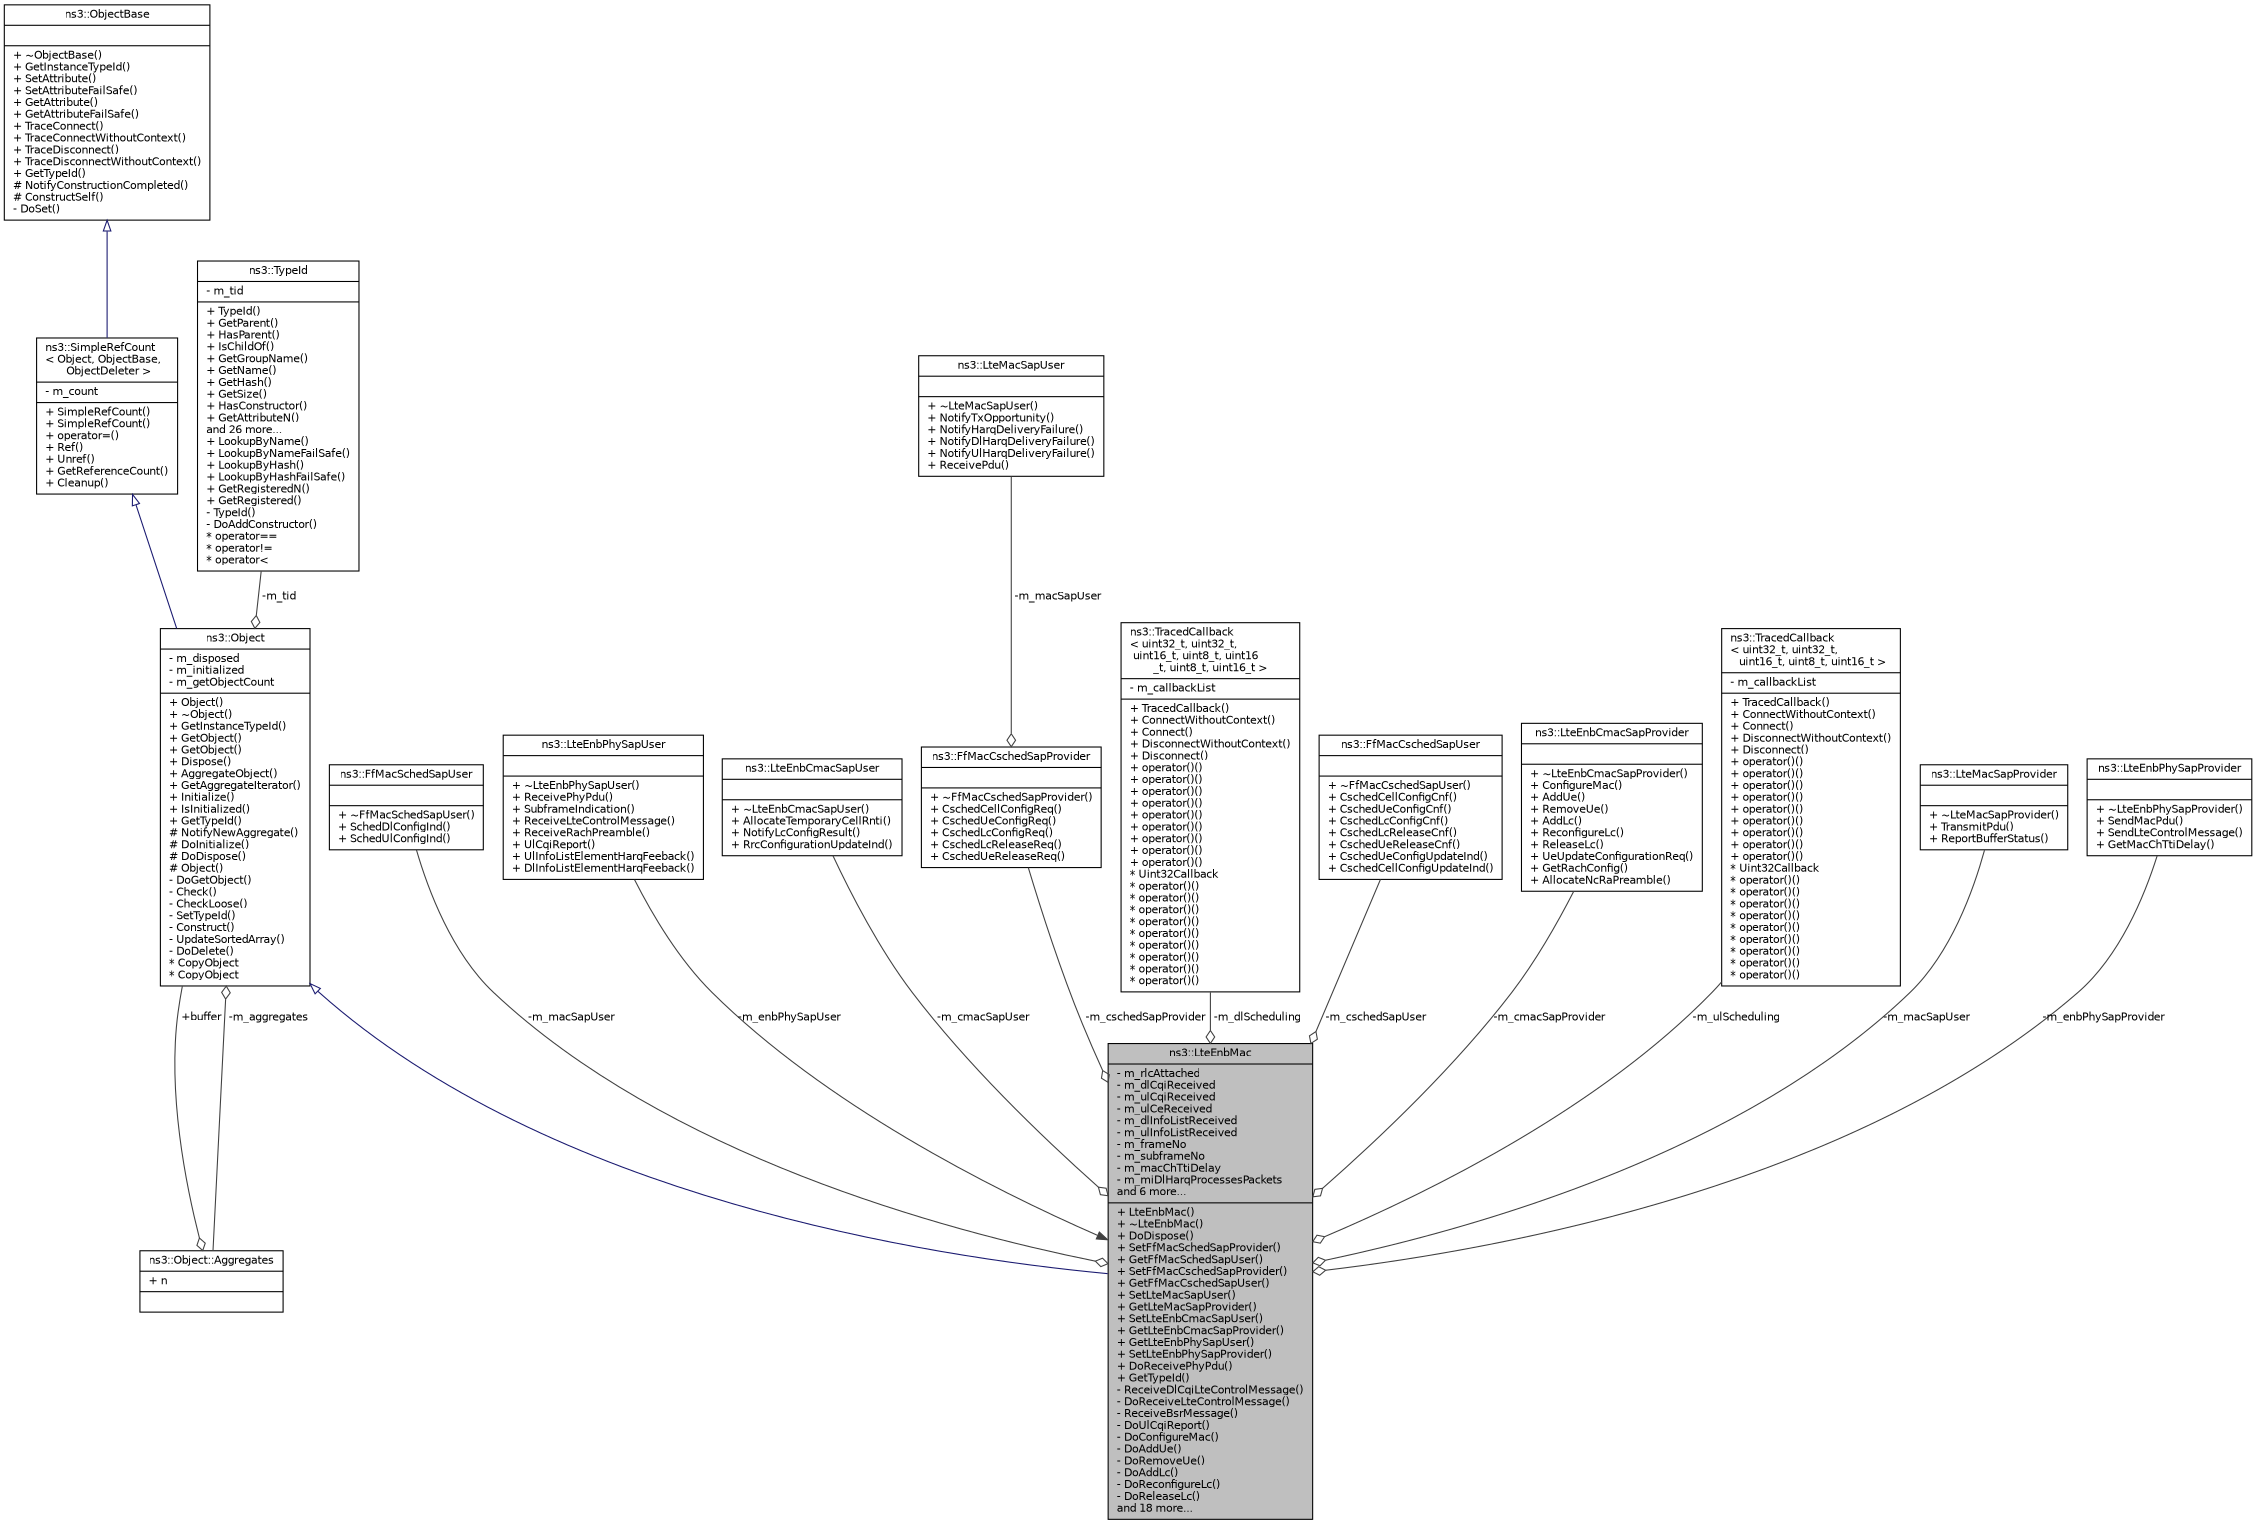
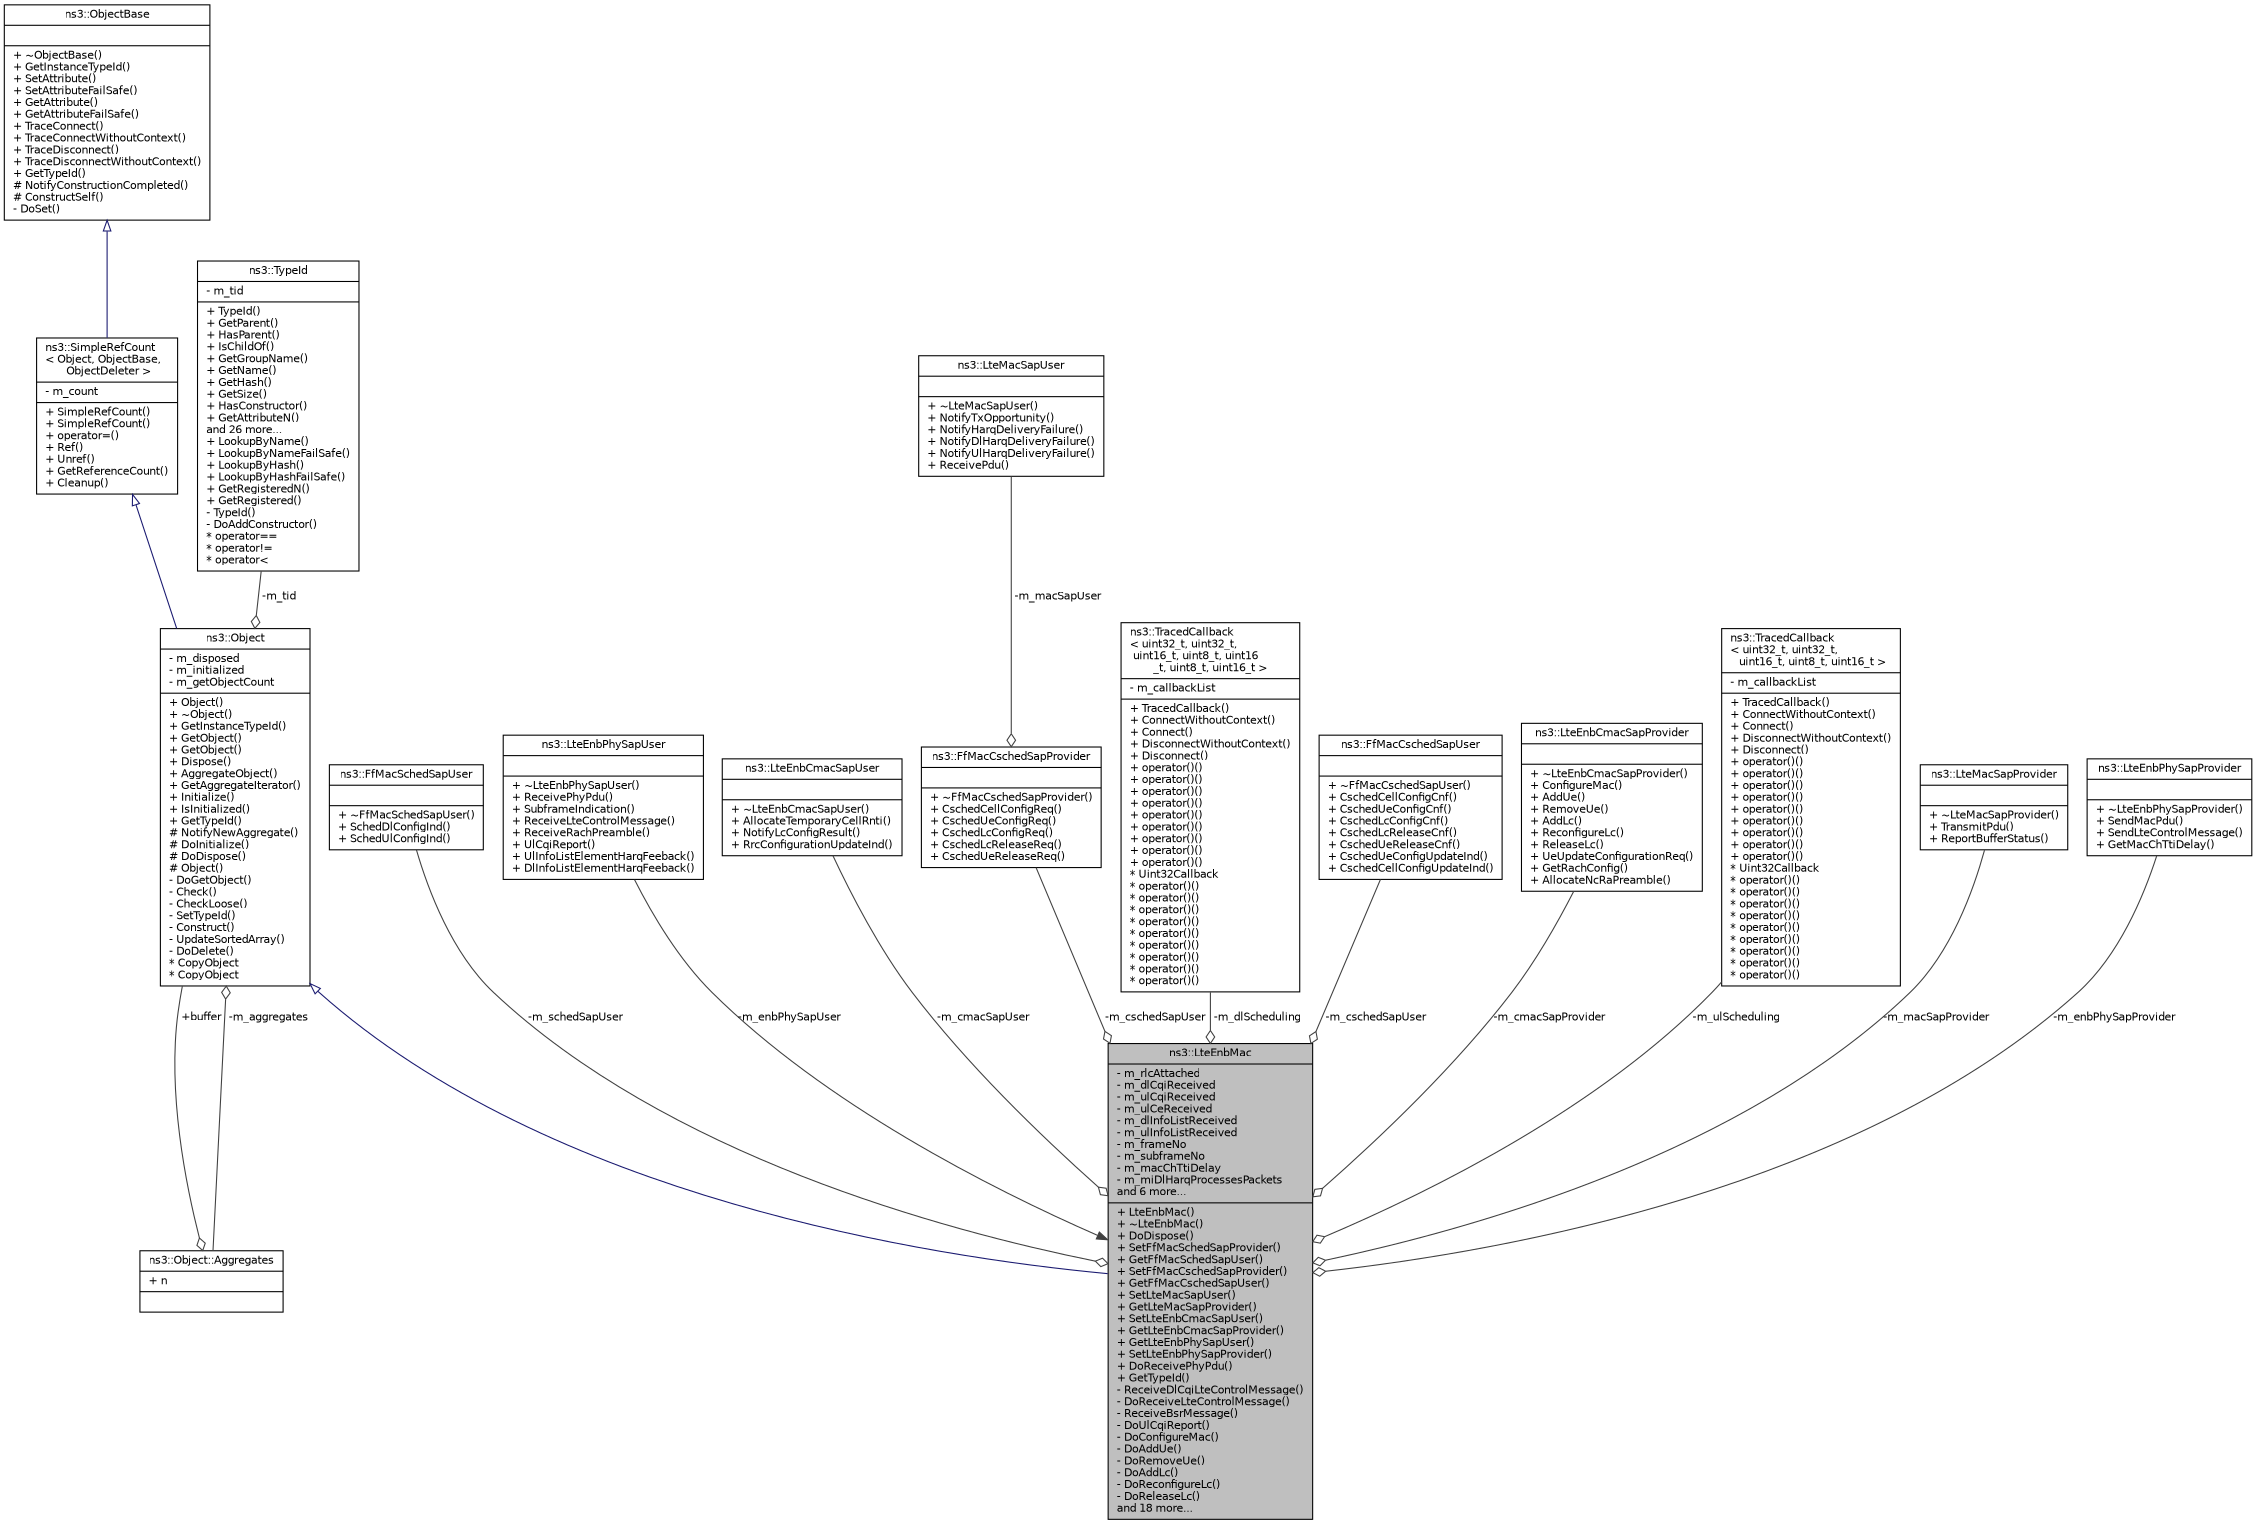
(570, 1018) -> (574, 1018)
(1144, 1018) -> (1154, 1018)
(1925, 1018) -> (1935, 1018)
